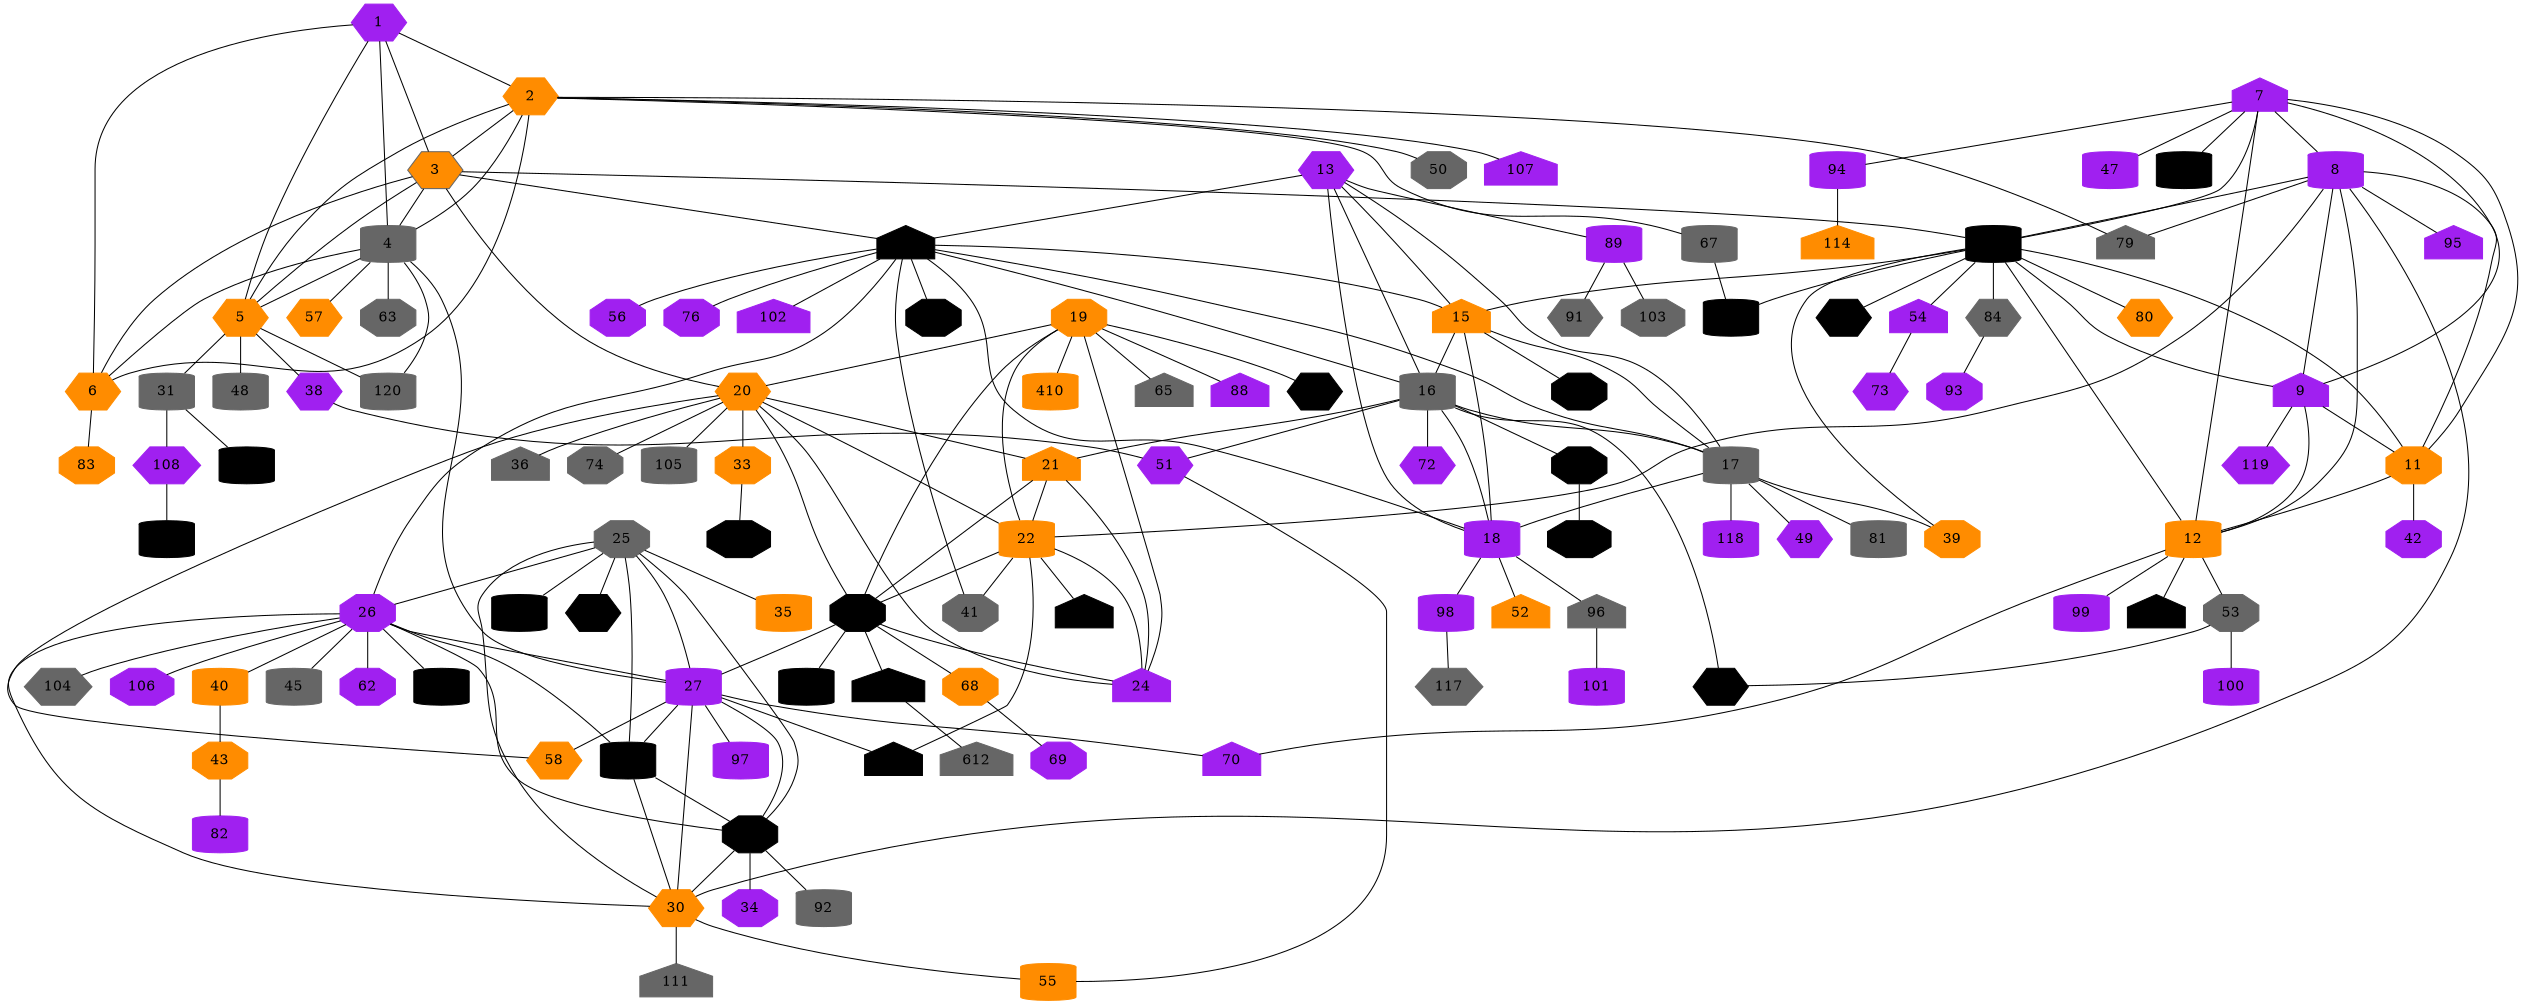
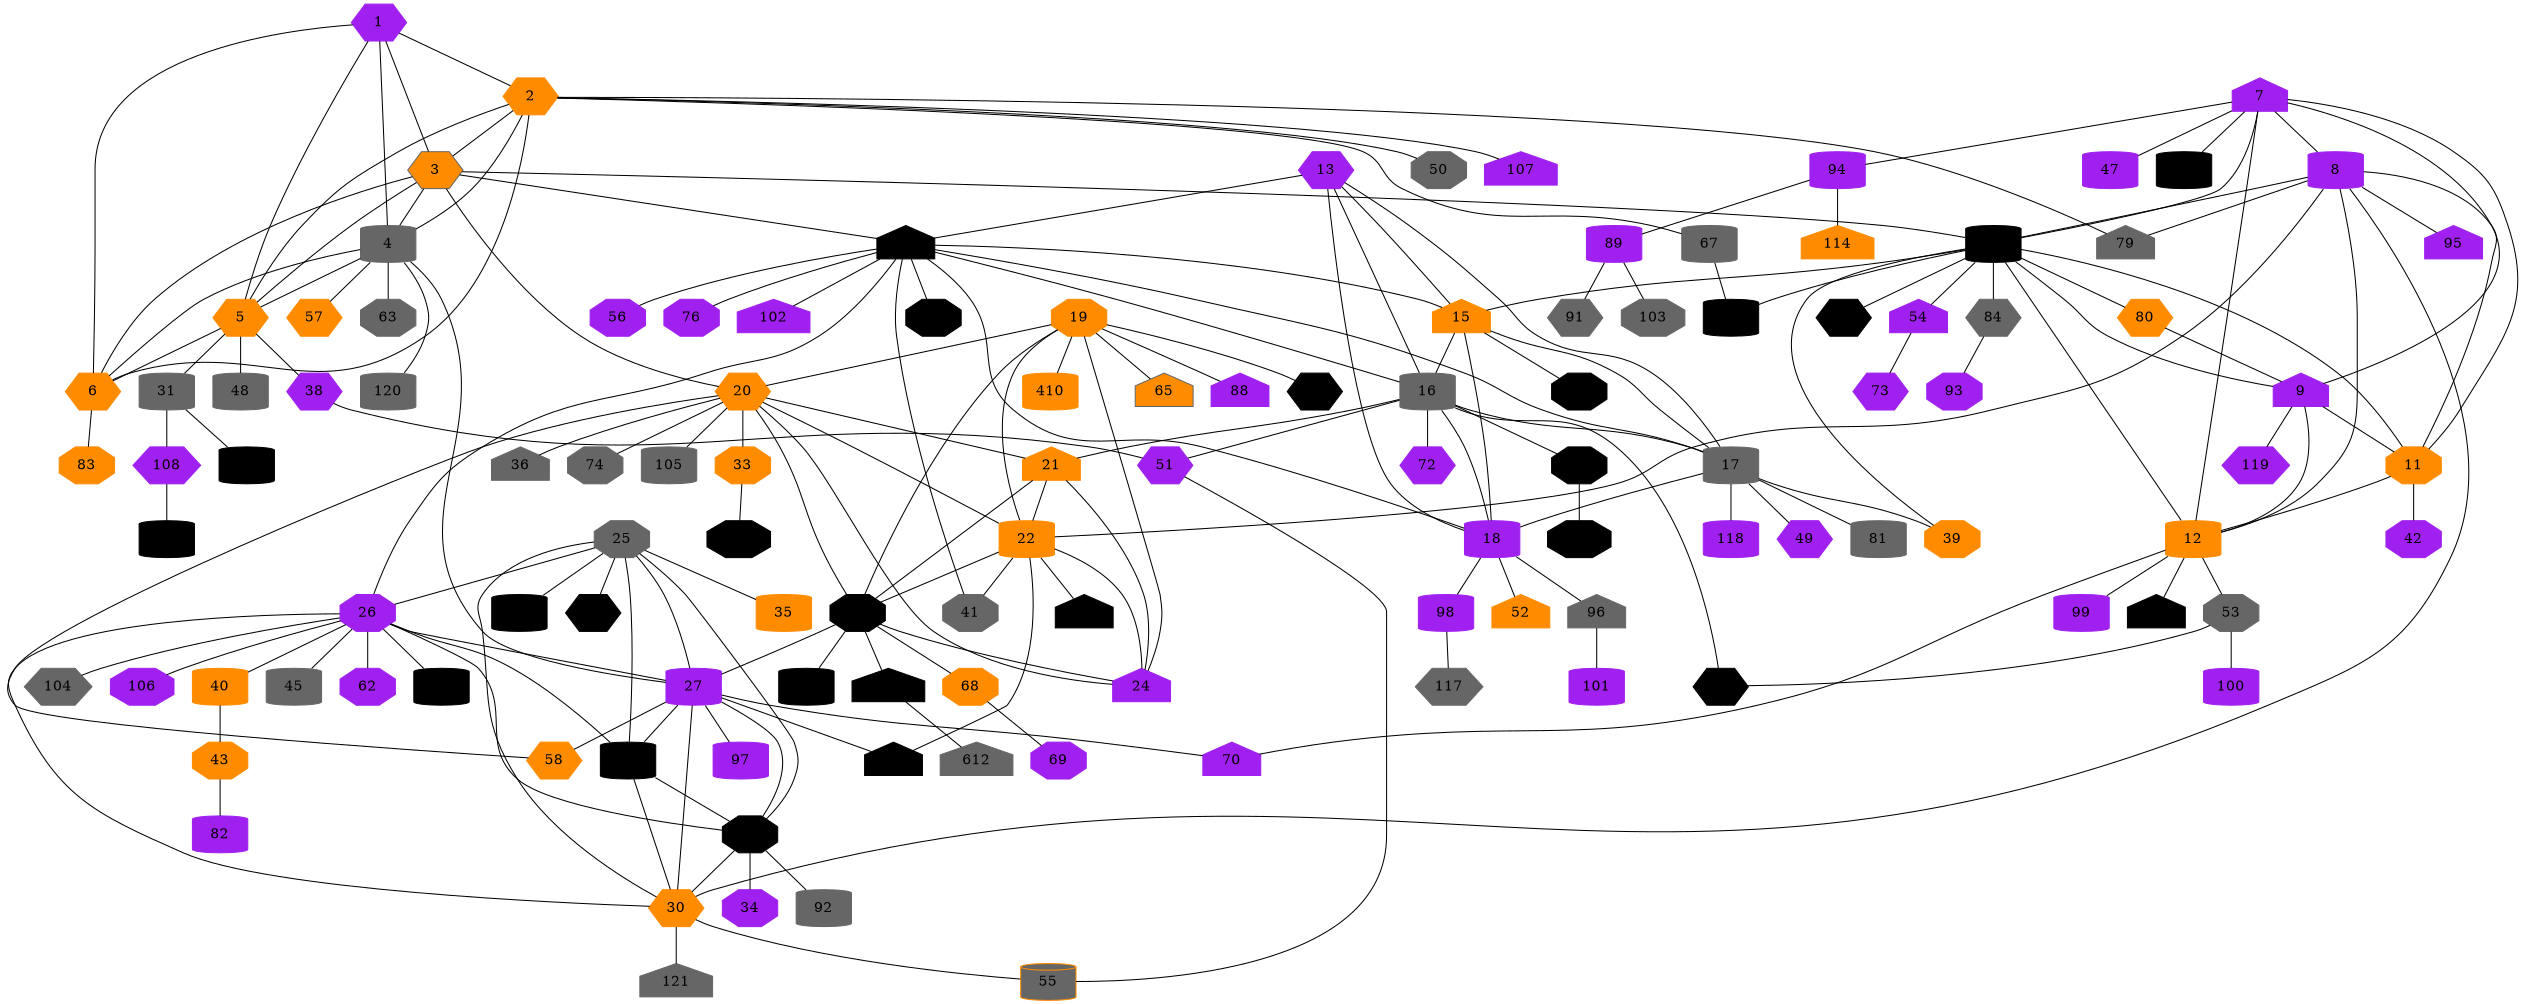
(1520, 223) -> (1726, 207)
(2318, 281) -> (2229, 358)
(310, 353) -> (167, 355)
(1164, 392) -> (1164, 392)
(676, 982) -> (676, 982)
(1048, 982) -> (1048, 982)
